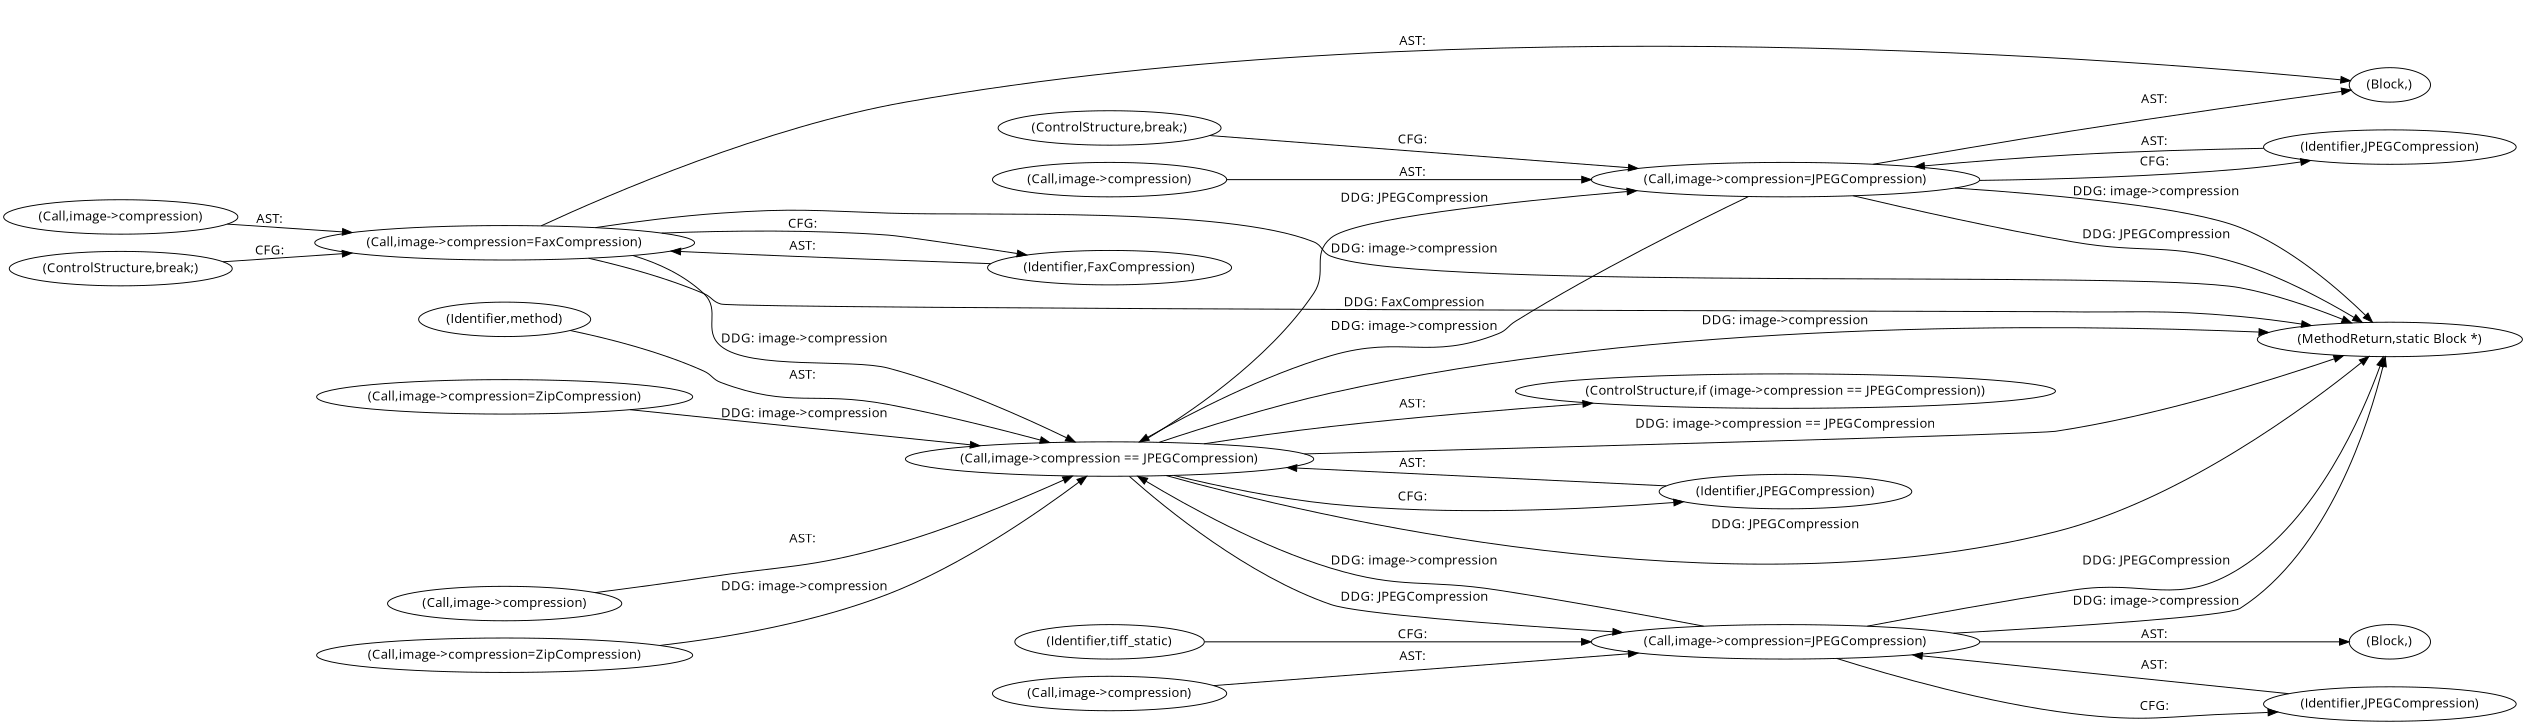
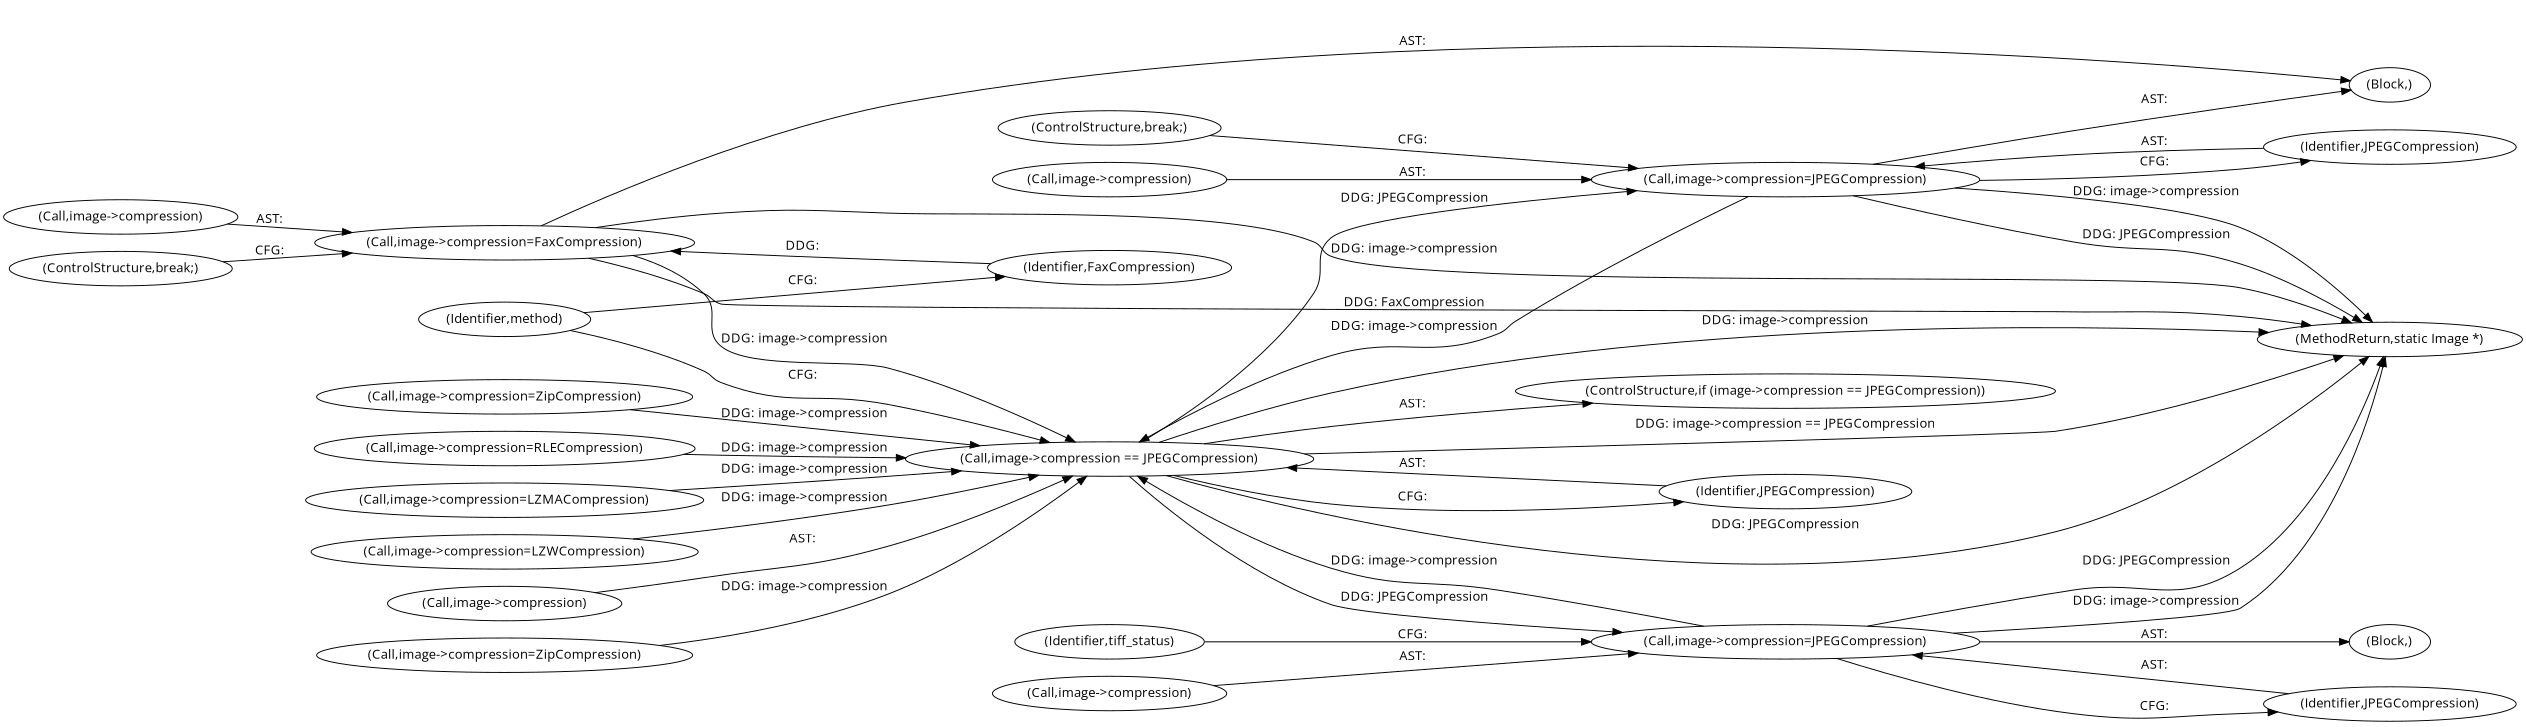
(840, 233) -> (790, 295)
(805, 246) -> (805, 246)
(2390, 339) -> (2390, 339)
(805, 375) -> (805, 375)
none -> (505, 449)
none -> (505, 500)
none -> (505, 552)
(1110, 642) -> (1110, 642)
